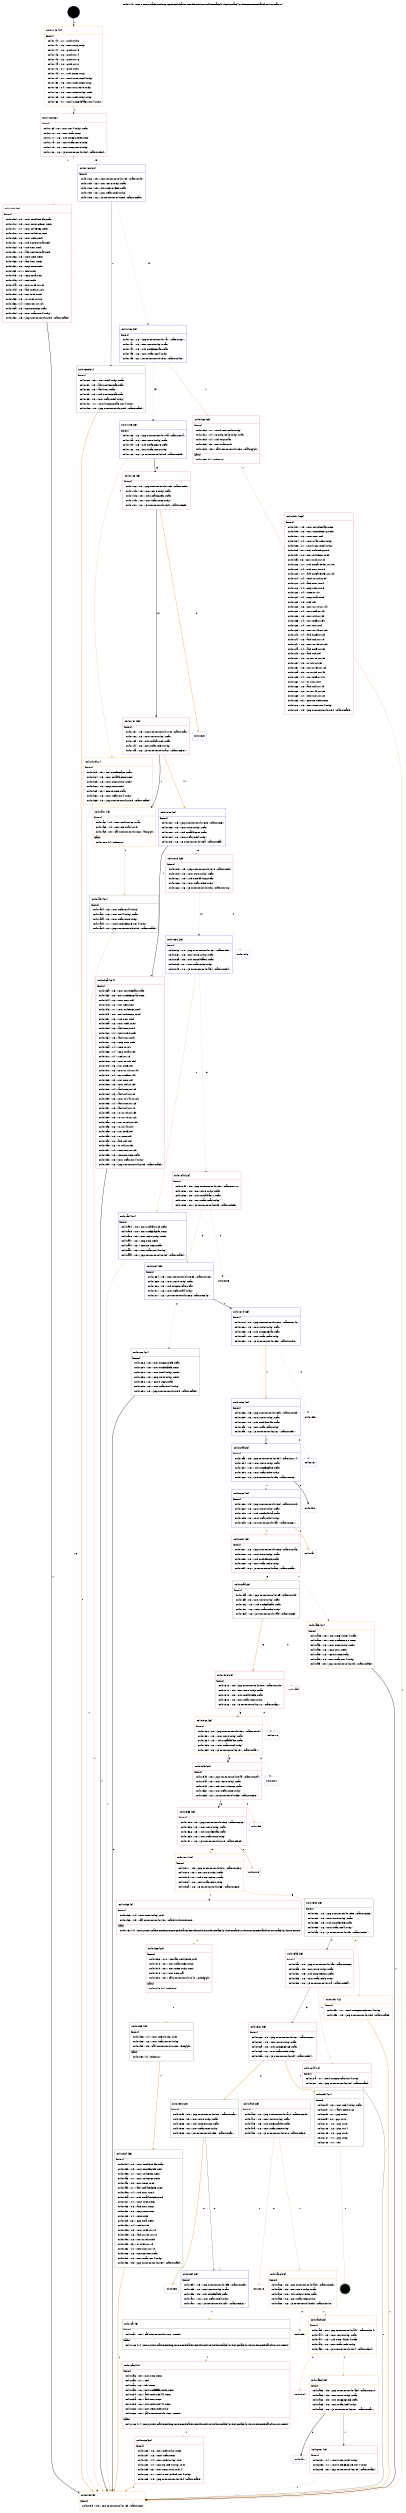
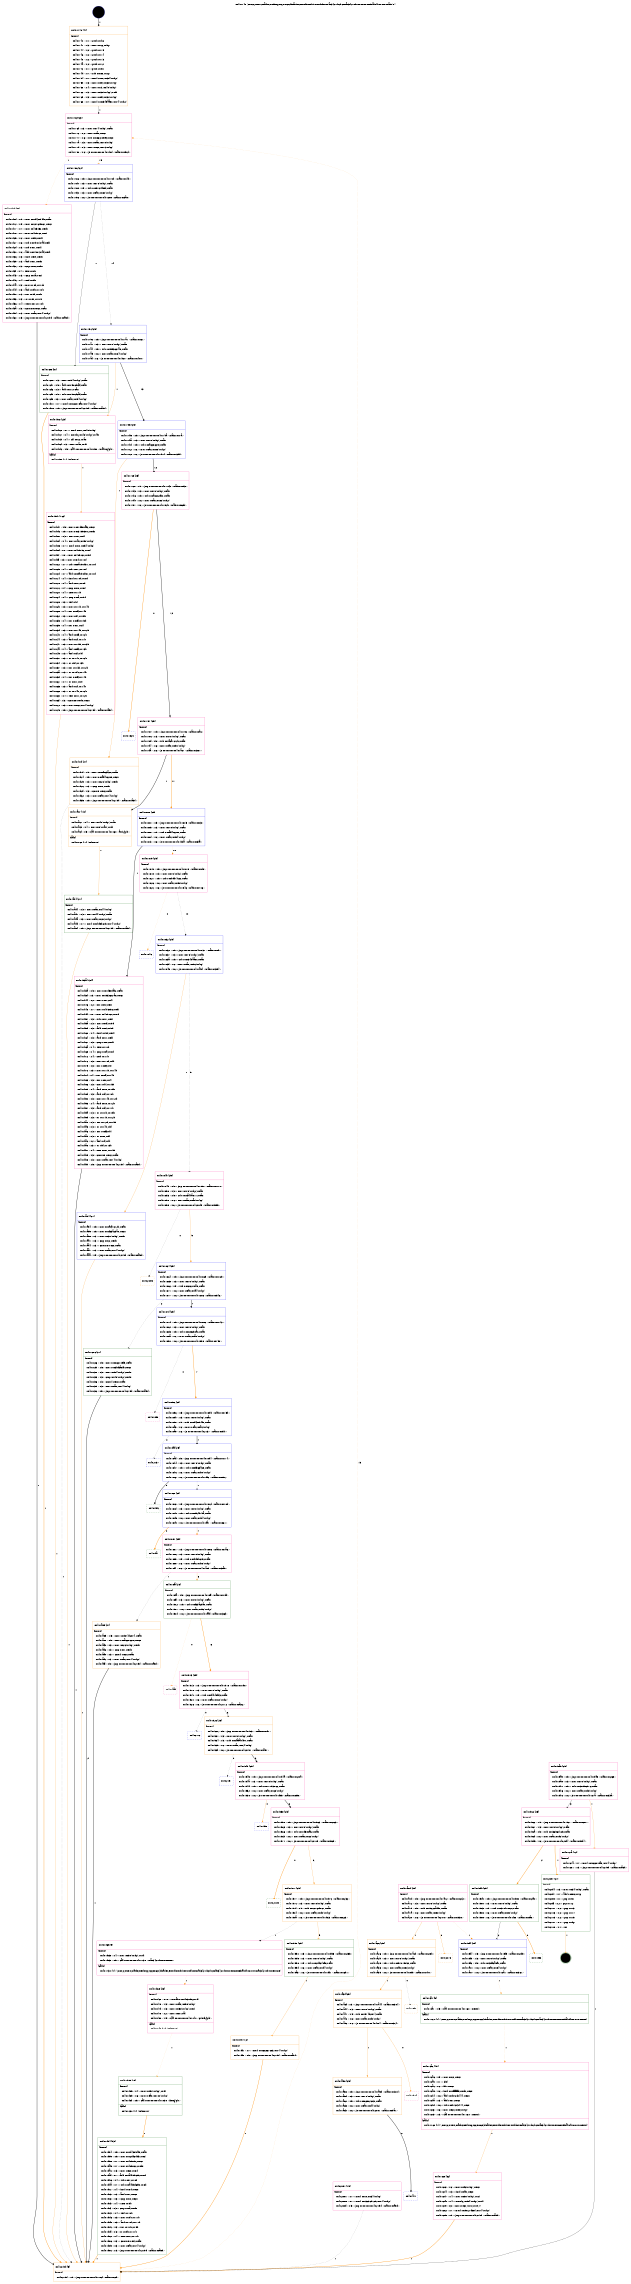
(153, 391) -> (132, 391)
(330, 1943) -> none
(344, 2429) -> none
